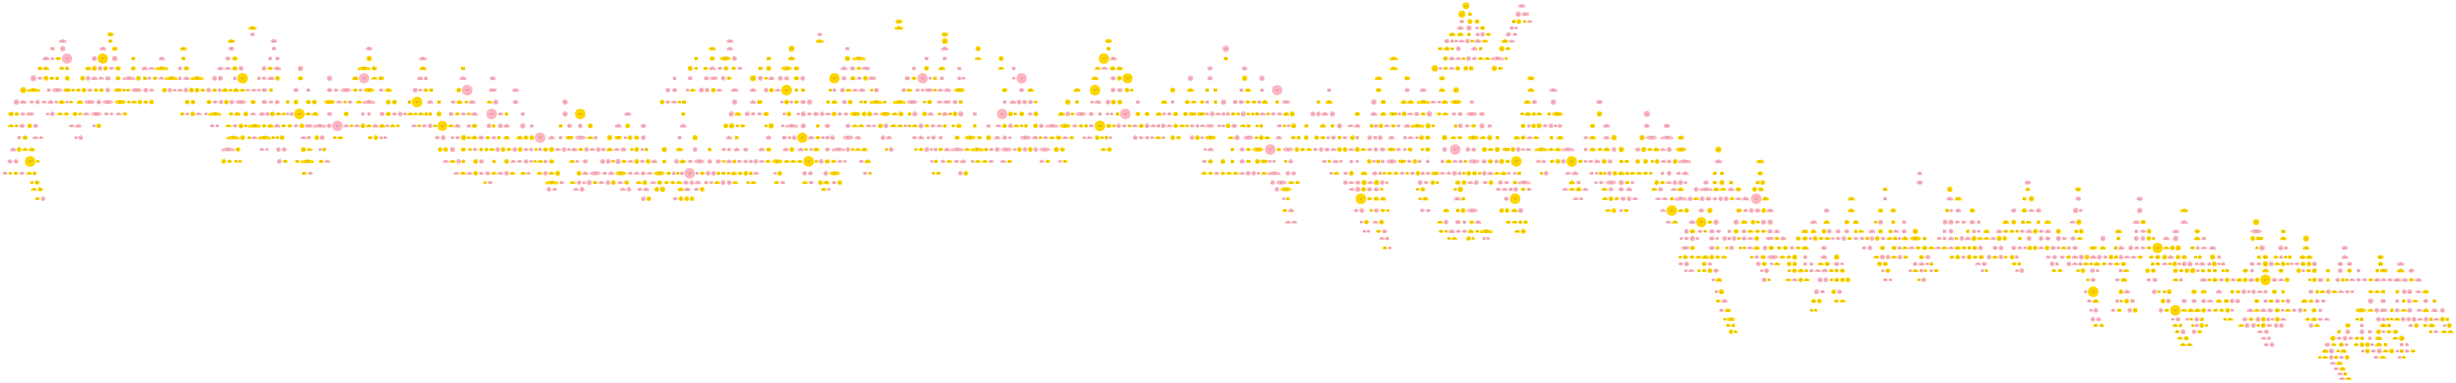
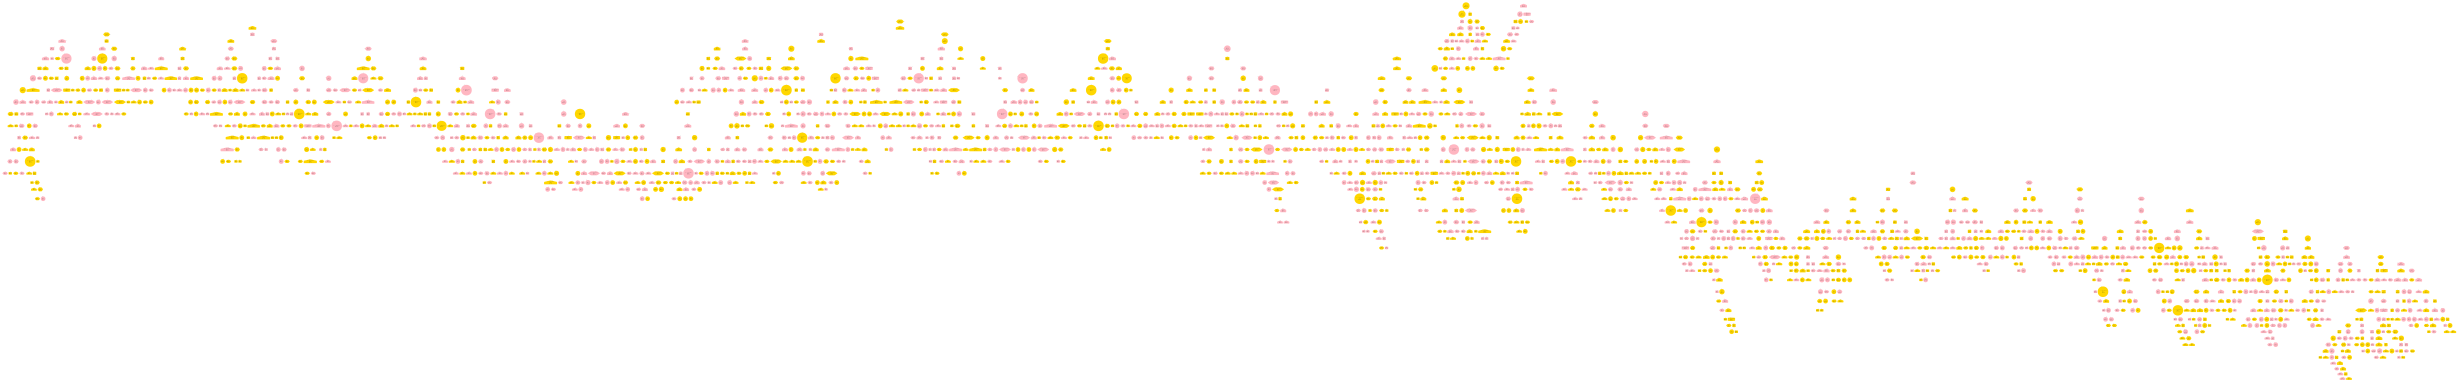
(610, 150) -> (609, 150)
